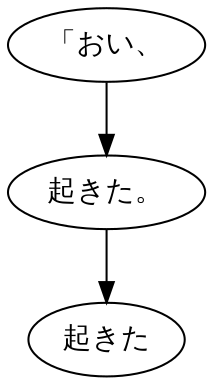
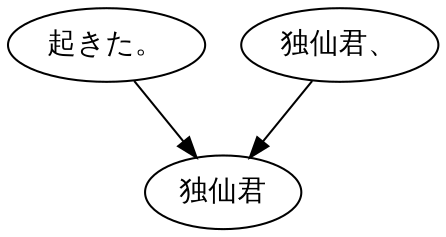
(107, 45) -> none
none -> (340, 45)
(107, 340) -> (223, 192)
